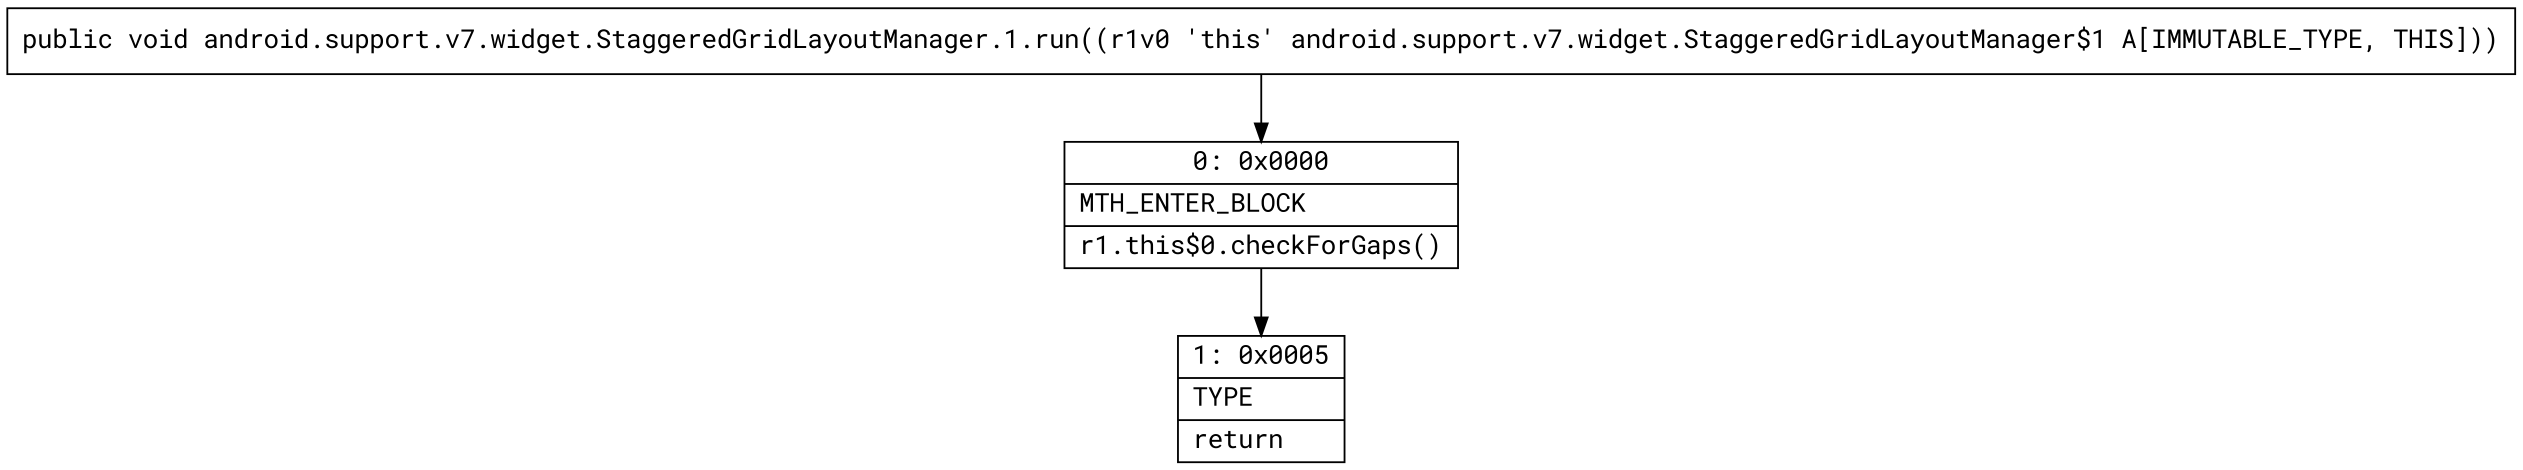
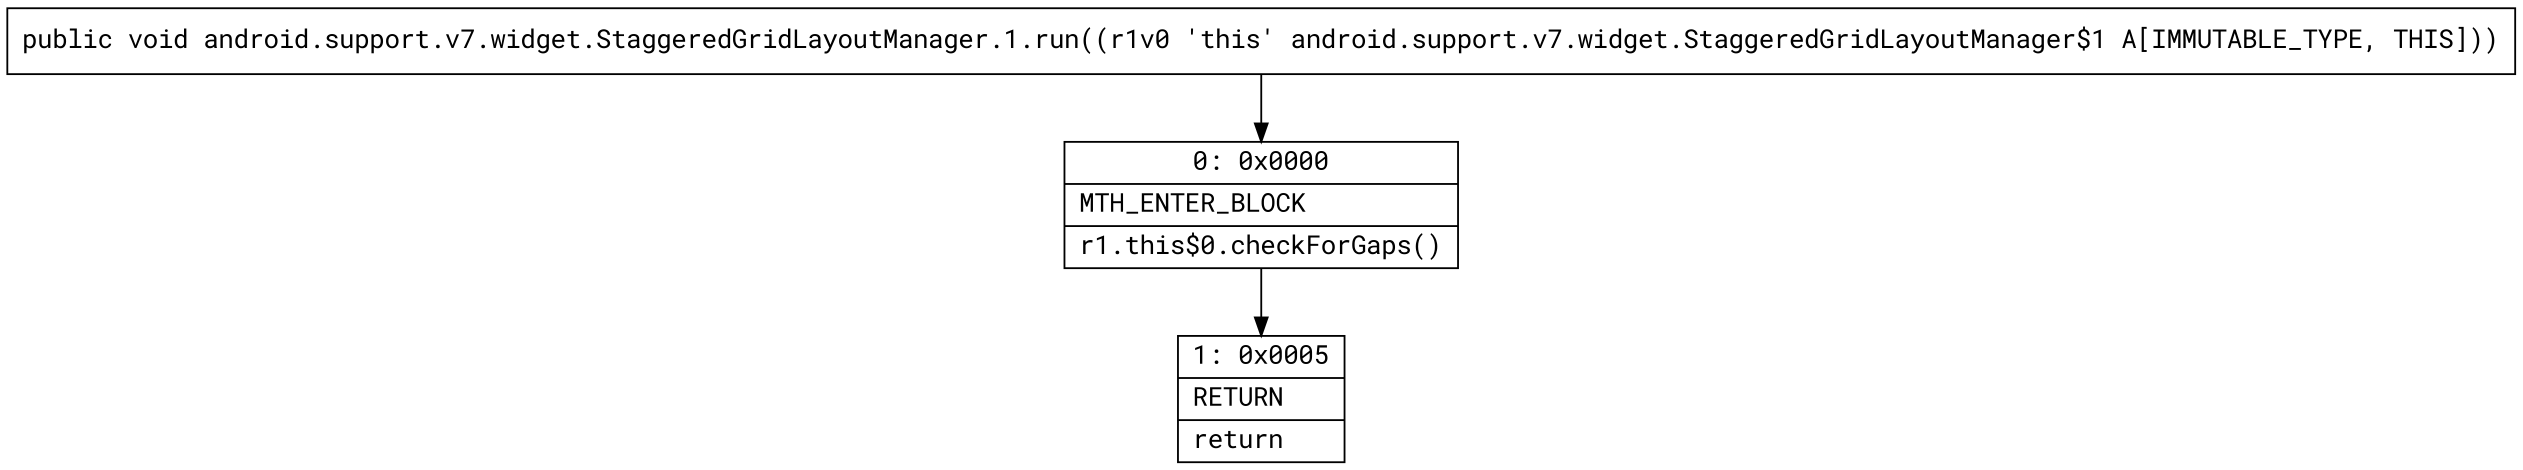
(1224, 398) -> (1238, 398)
